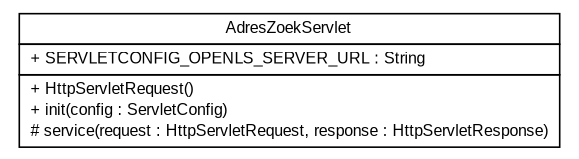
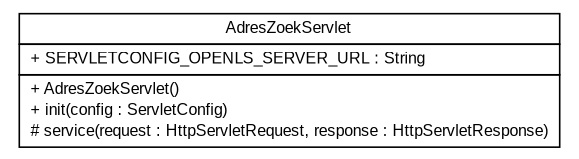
(113, 89) -> (105, 89)
